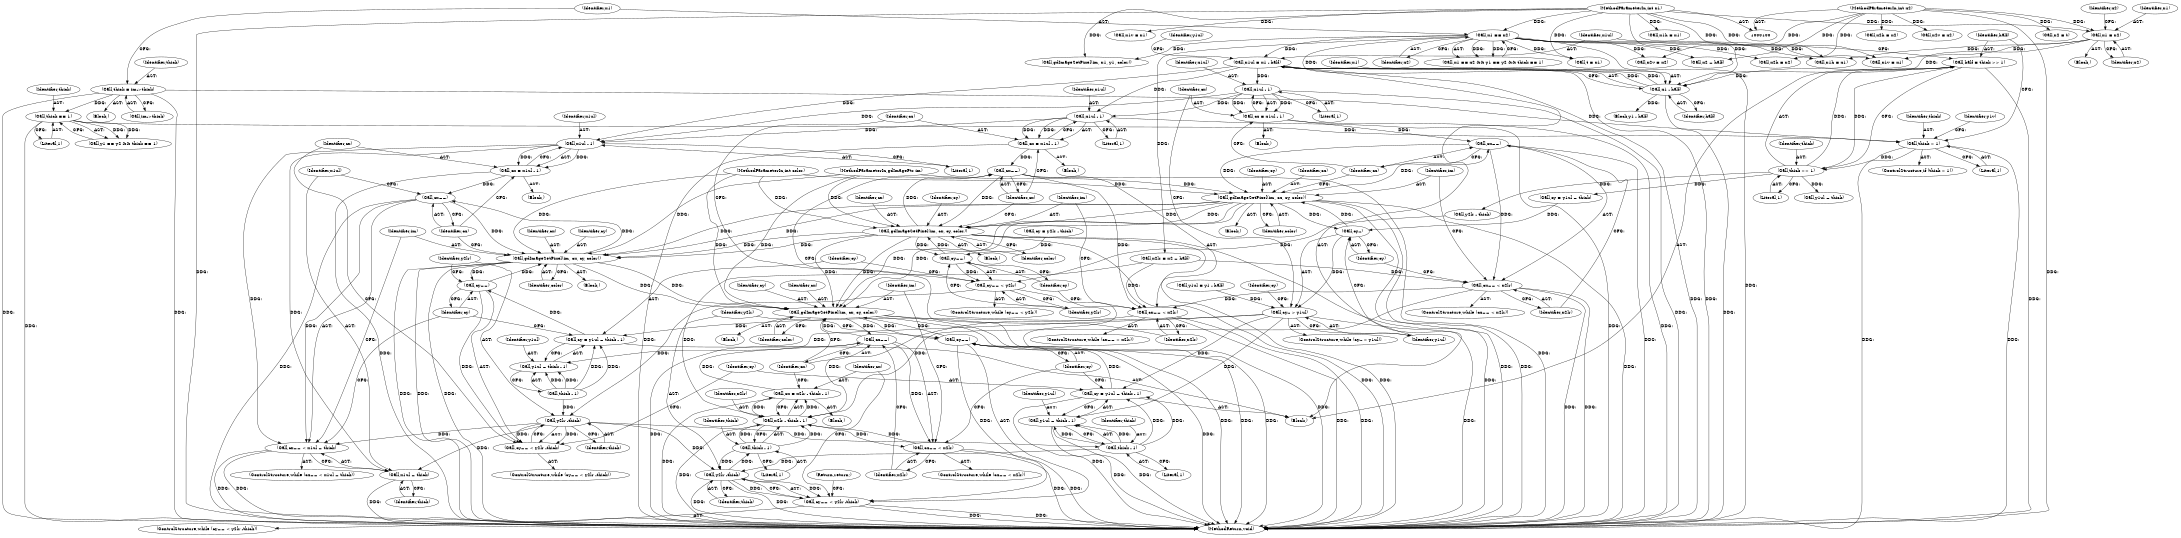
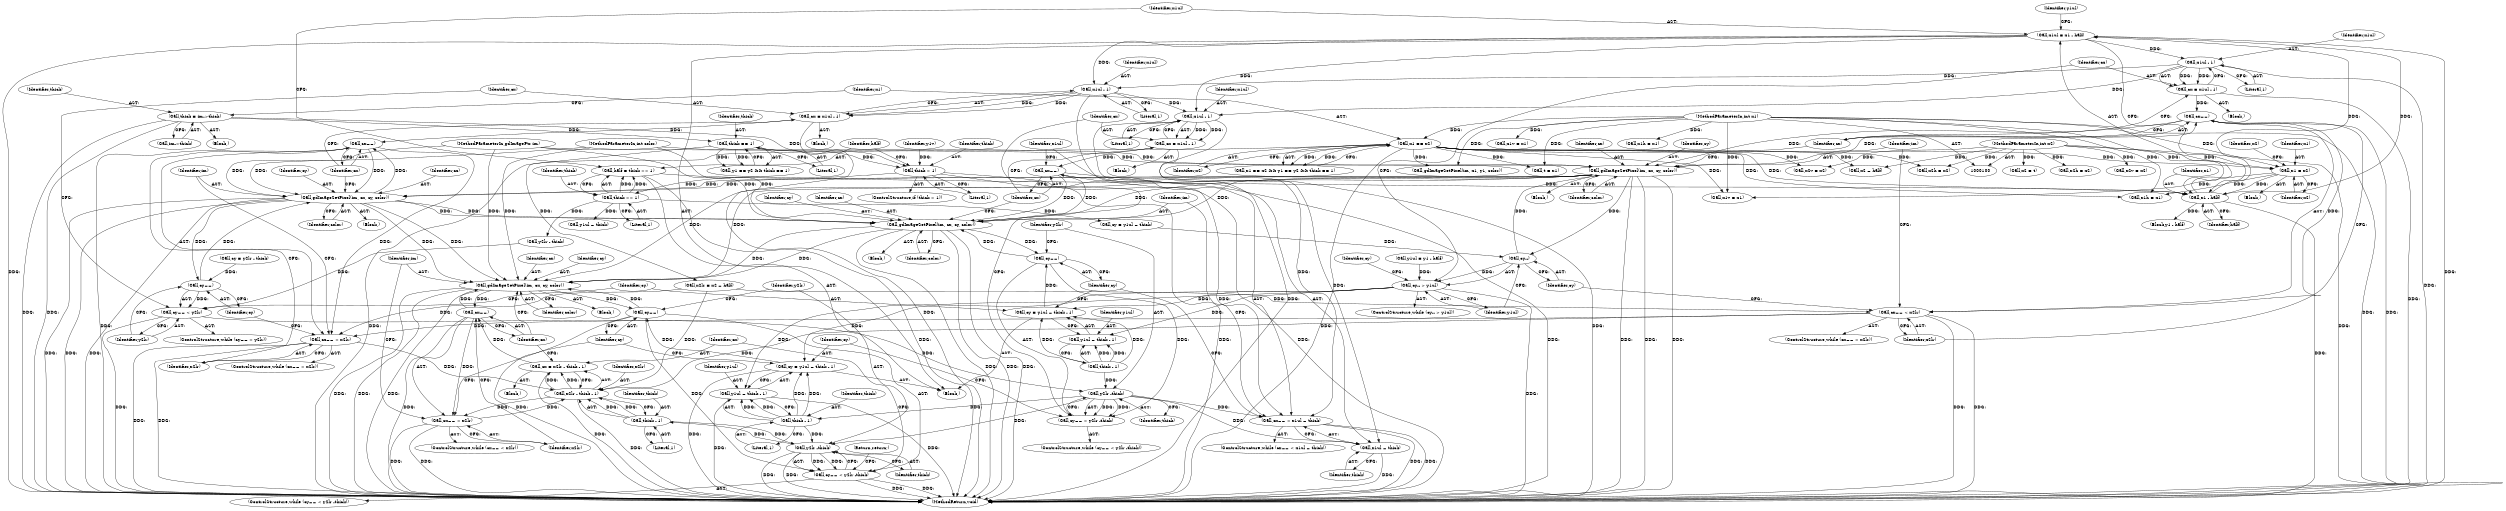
(1341, 39) -> (2020, 153)
(1961, 130) -> (926, 157)
